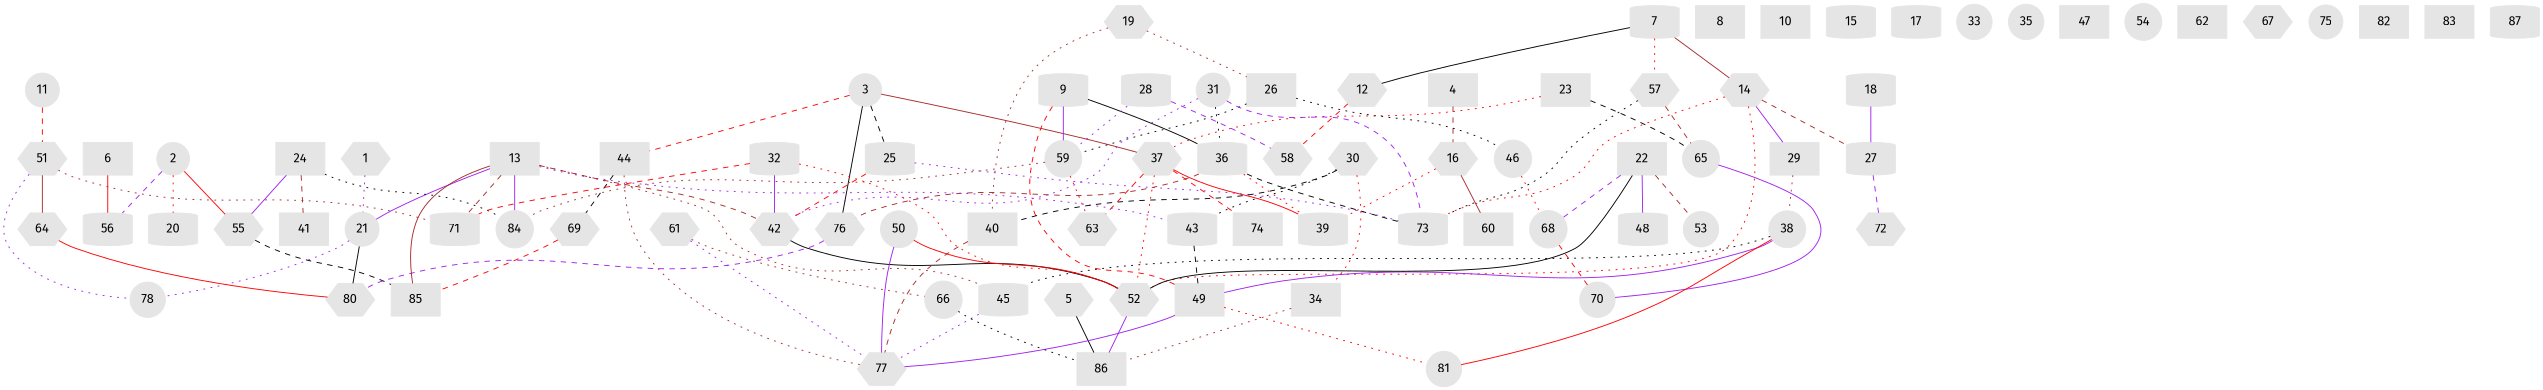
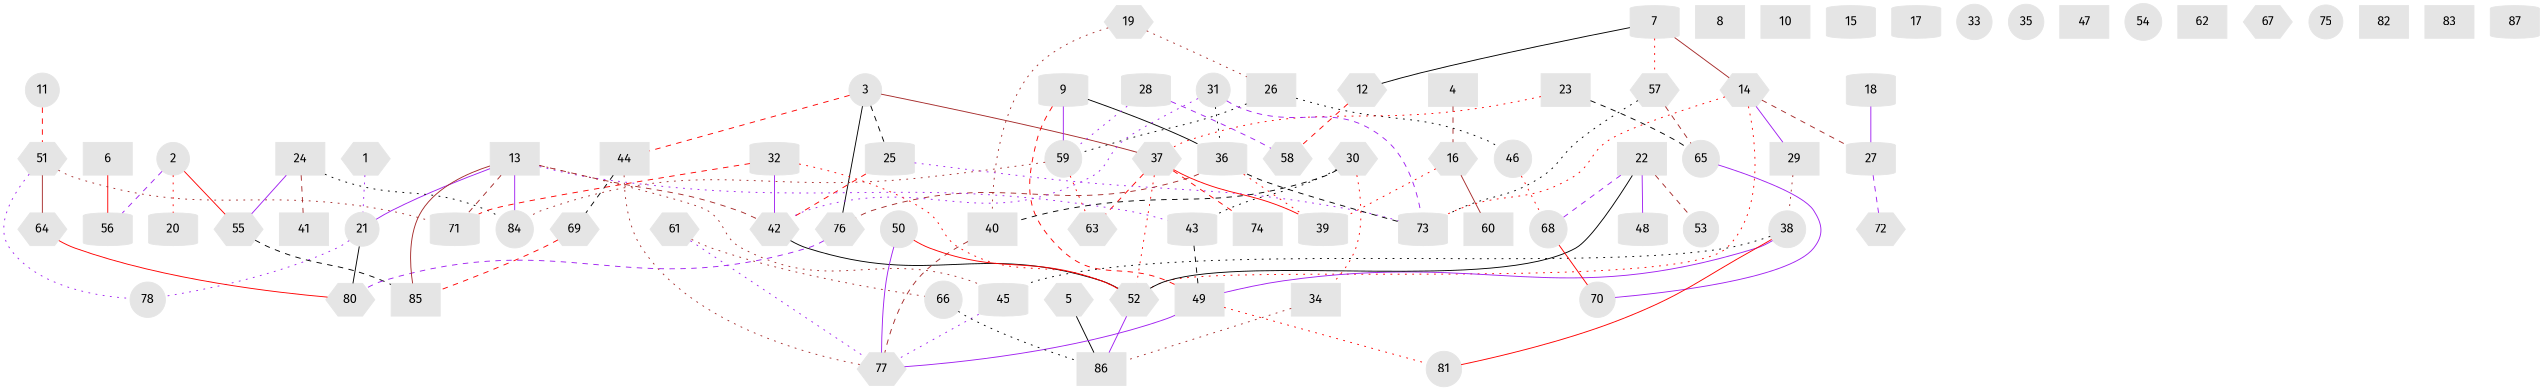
(1573, 265) -> (1573, 265)
